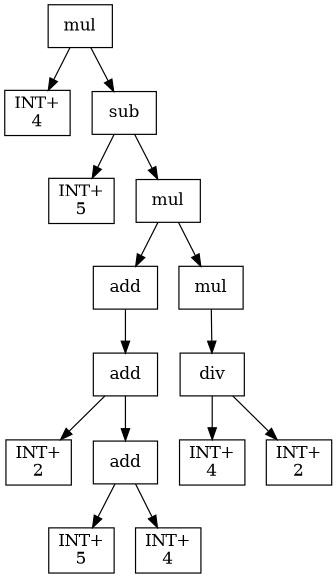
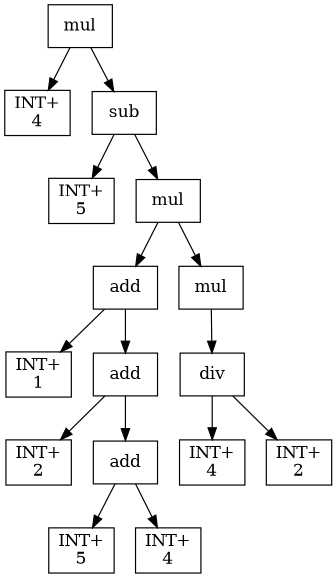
none -> (39, 374)
